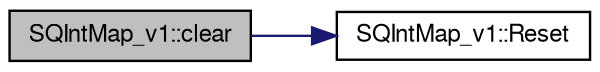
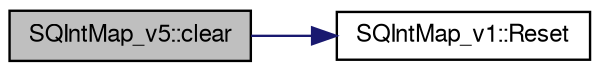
(130, 36) -> (130, 36)
